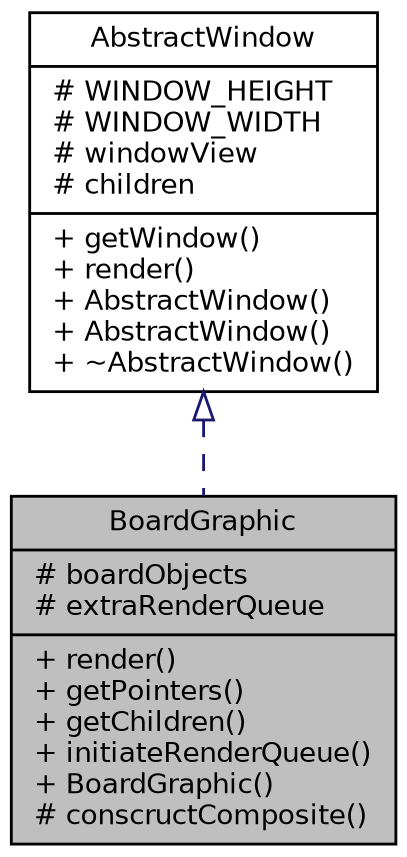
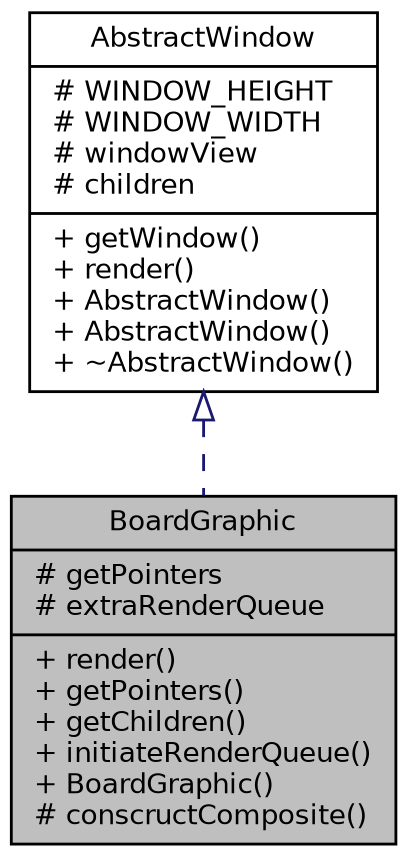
(141, 575) -> (129, 575)
